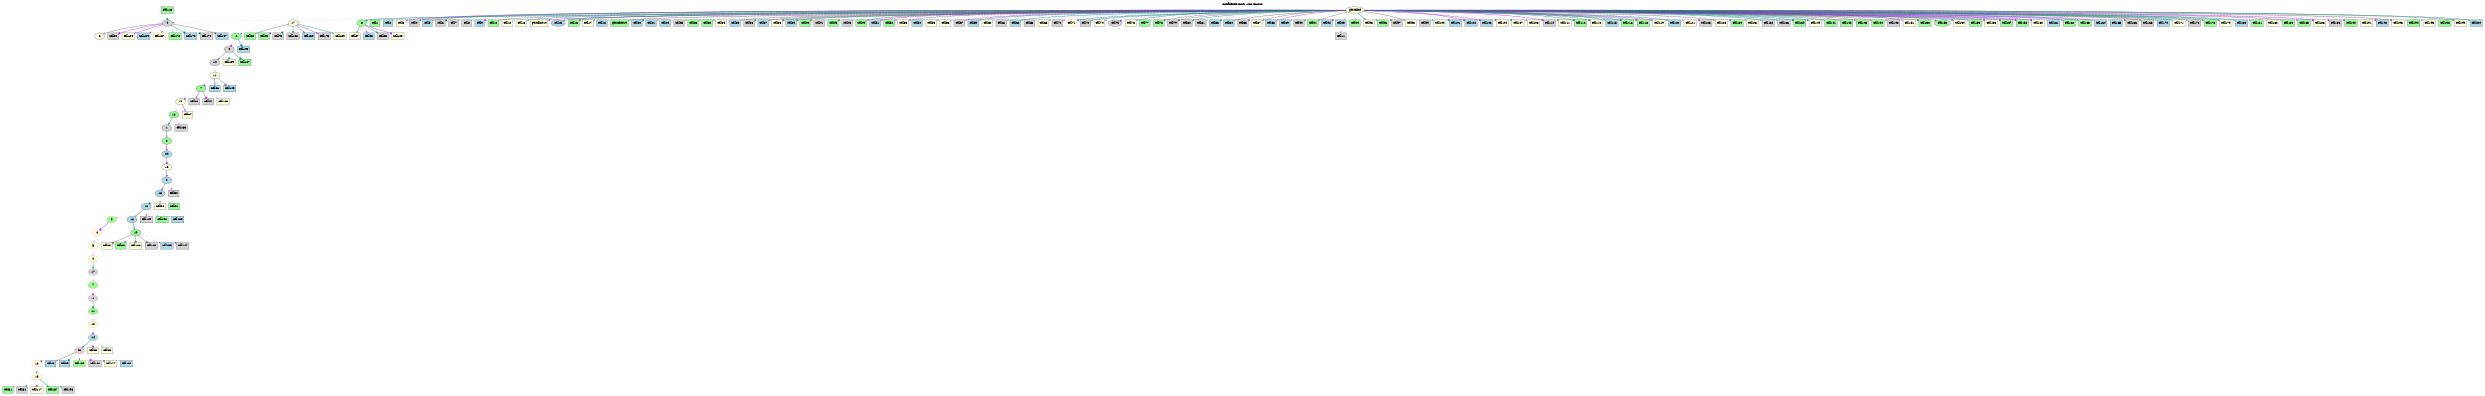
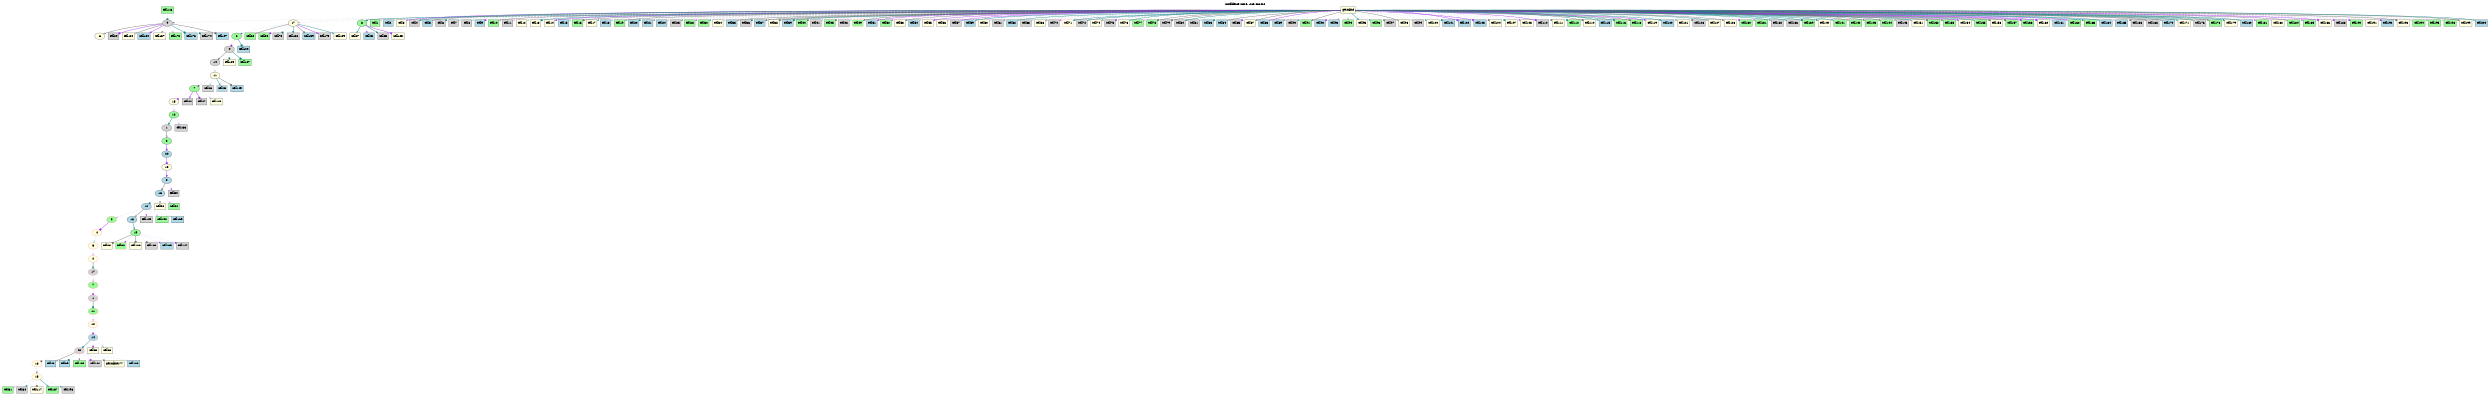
(1355, 10) -> (1348, 10)
(1633, 11) -> (1633, 13)
(937, 12) -> (942, 12)
(955, 12) -> (956, 12)
(1142, 12) -> (1138, 12)
(1469, 12) -> (1461, 12)
(1728, 12) -> (1727, 12)
(1531, 13) -> (1523, 13)
(539, 23) -> (550, 23)
(558, 23) -> (564, 23)
(619, 23) -> (620, 23)
(861, 23) -> (858, 23)
(1115, 23) -> (1110, 23)
none -> (1715, 23)
(1753, 23) -> (1762, 23)
(1942, 23) -> (1949, 23)
(2429, 23) -> (2434, 23)
(149, 29) -> (150, 29)
(157, 29) -> (158, 29)
(1341, 29) -> (928, 12)
(159, 36) -> (160, 36)
none -> (208, 89)
(215, 89) -> (222, 89)
(187, 115) -> none
(142, 238) -> (142, 238)
(121, 246) -> (121, 246)
(79, 364) -> (79, 364)
(111, 364) -> (114, 364)
